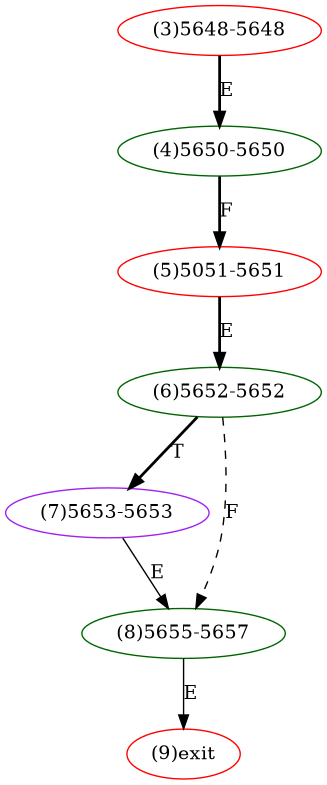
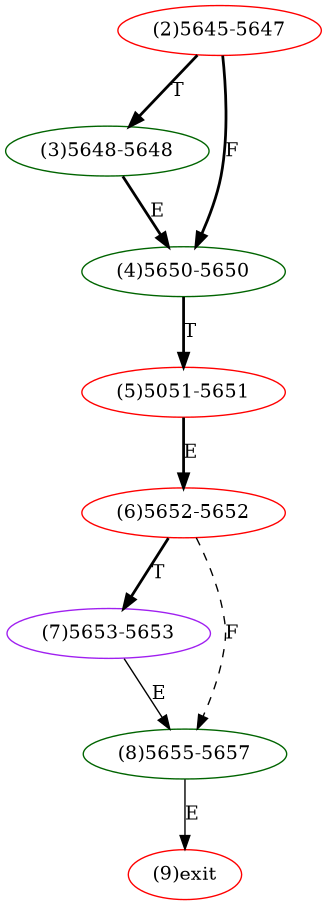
none -> (220, 30)
(220, 30) -> (107, 151)
(227, 211) -> (191, 332)
(220, 392) -> (184, 513)
